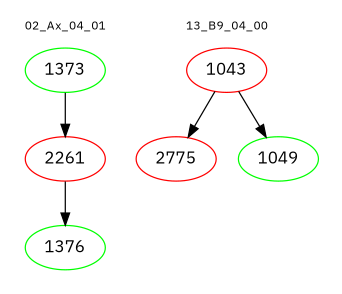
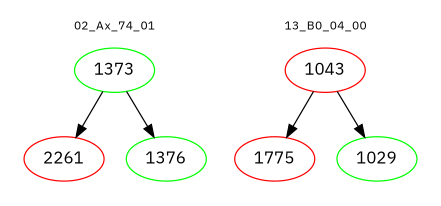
(66, 26) -> (115, 26)
(227, 26) -> (326, 26)
(176, 159) -> (275, 159)
(278, 159) -> (377, 159)
(65, 197) -> (137, 109)
